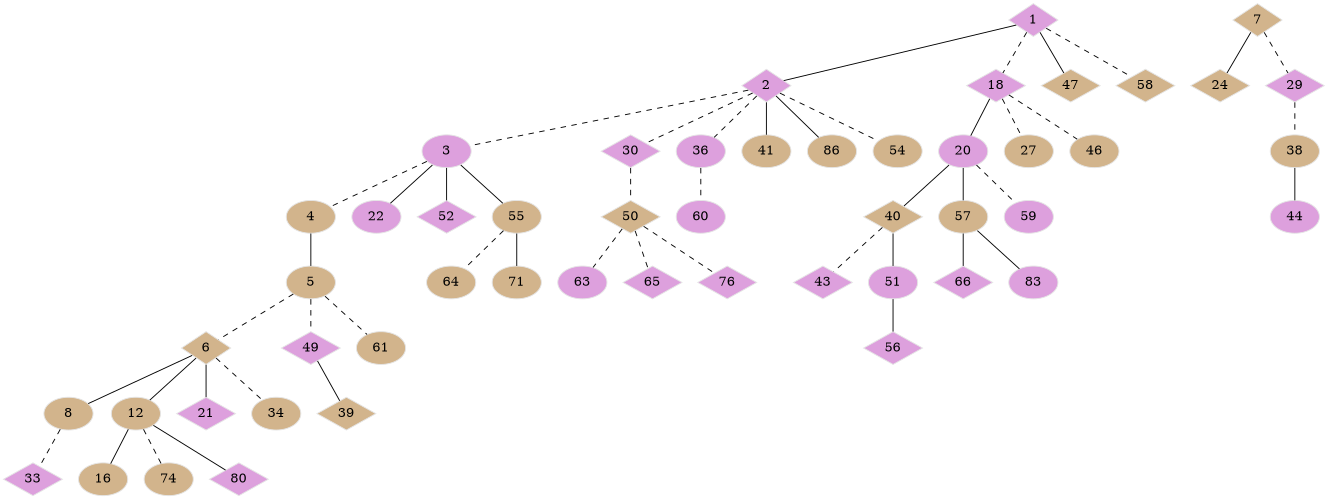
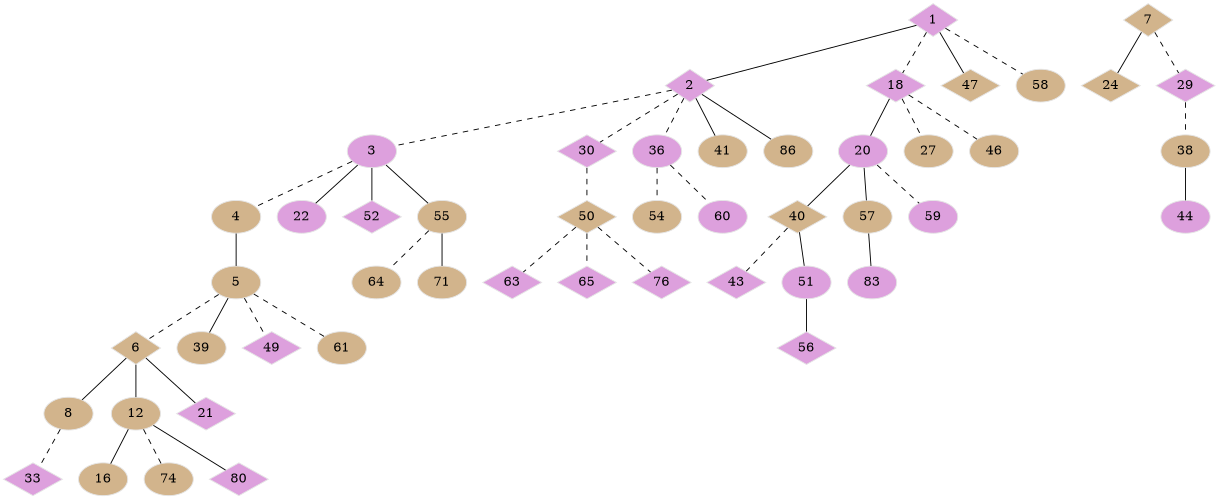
(1145, 86) -> (1041, 86)
(829, 117) -> (657, 184)
(582, 282) -> (512, 282)
(963, 282) -> none
(329, 381) -> (219, 315)
(276, 414) -> none
(346, 414) -> (202, 348)
